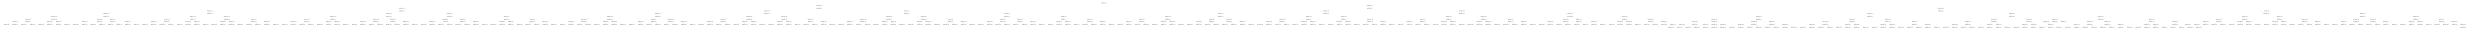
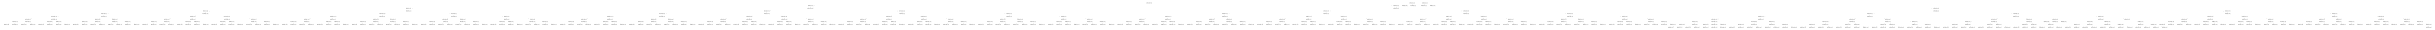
(2175, 22) -> none
